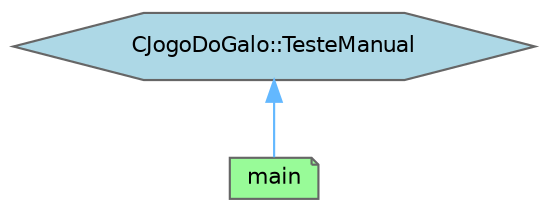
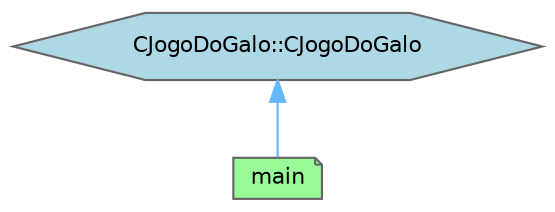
(274, 46) -> (278, 46)
